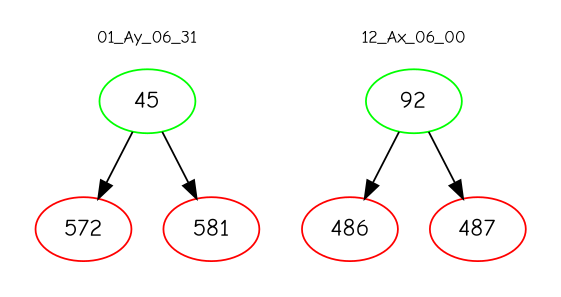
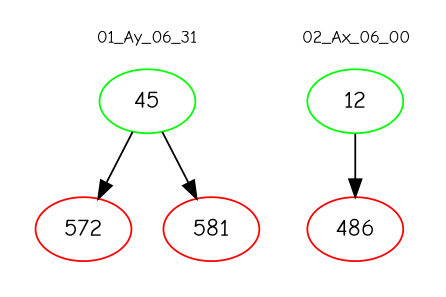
(414, 38) -> (356, 38)
(414, 101) -> (355, 101)
(478, 229) -> none
